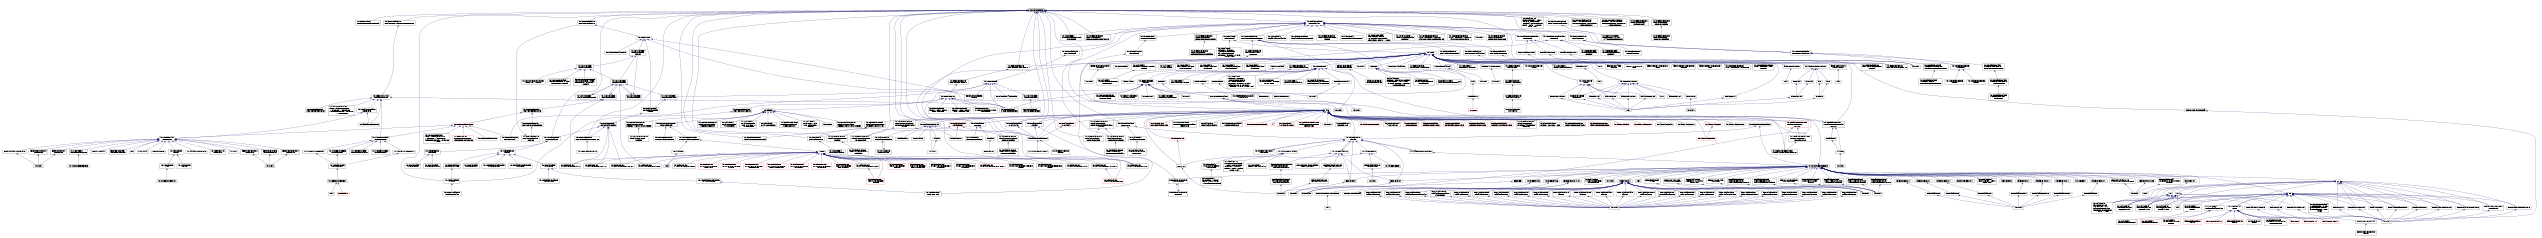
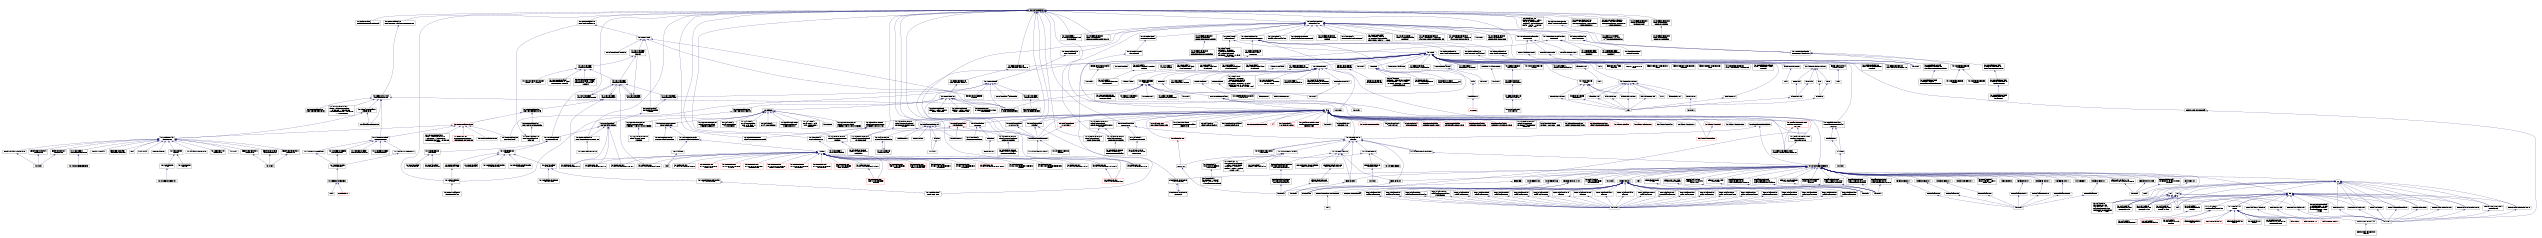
(1146, 120) -> (1227, 113)
